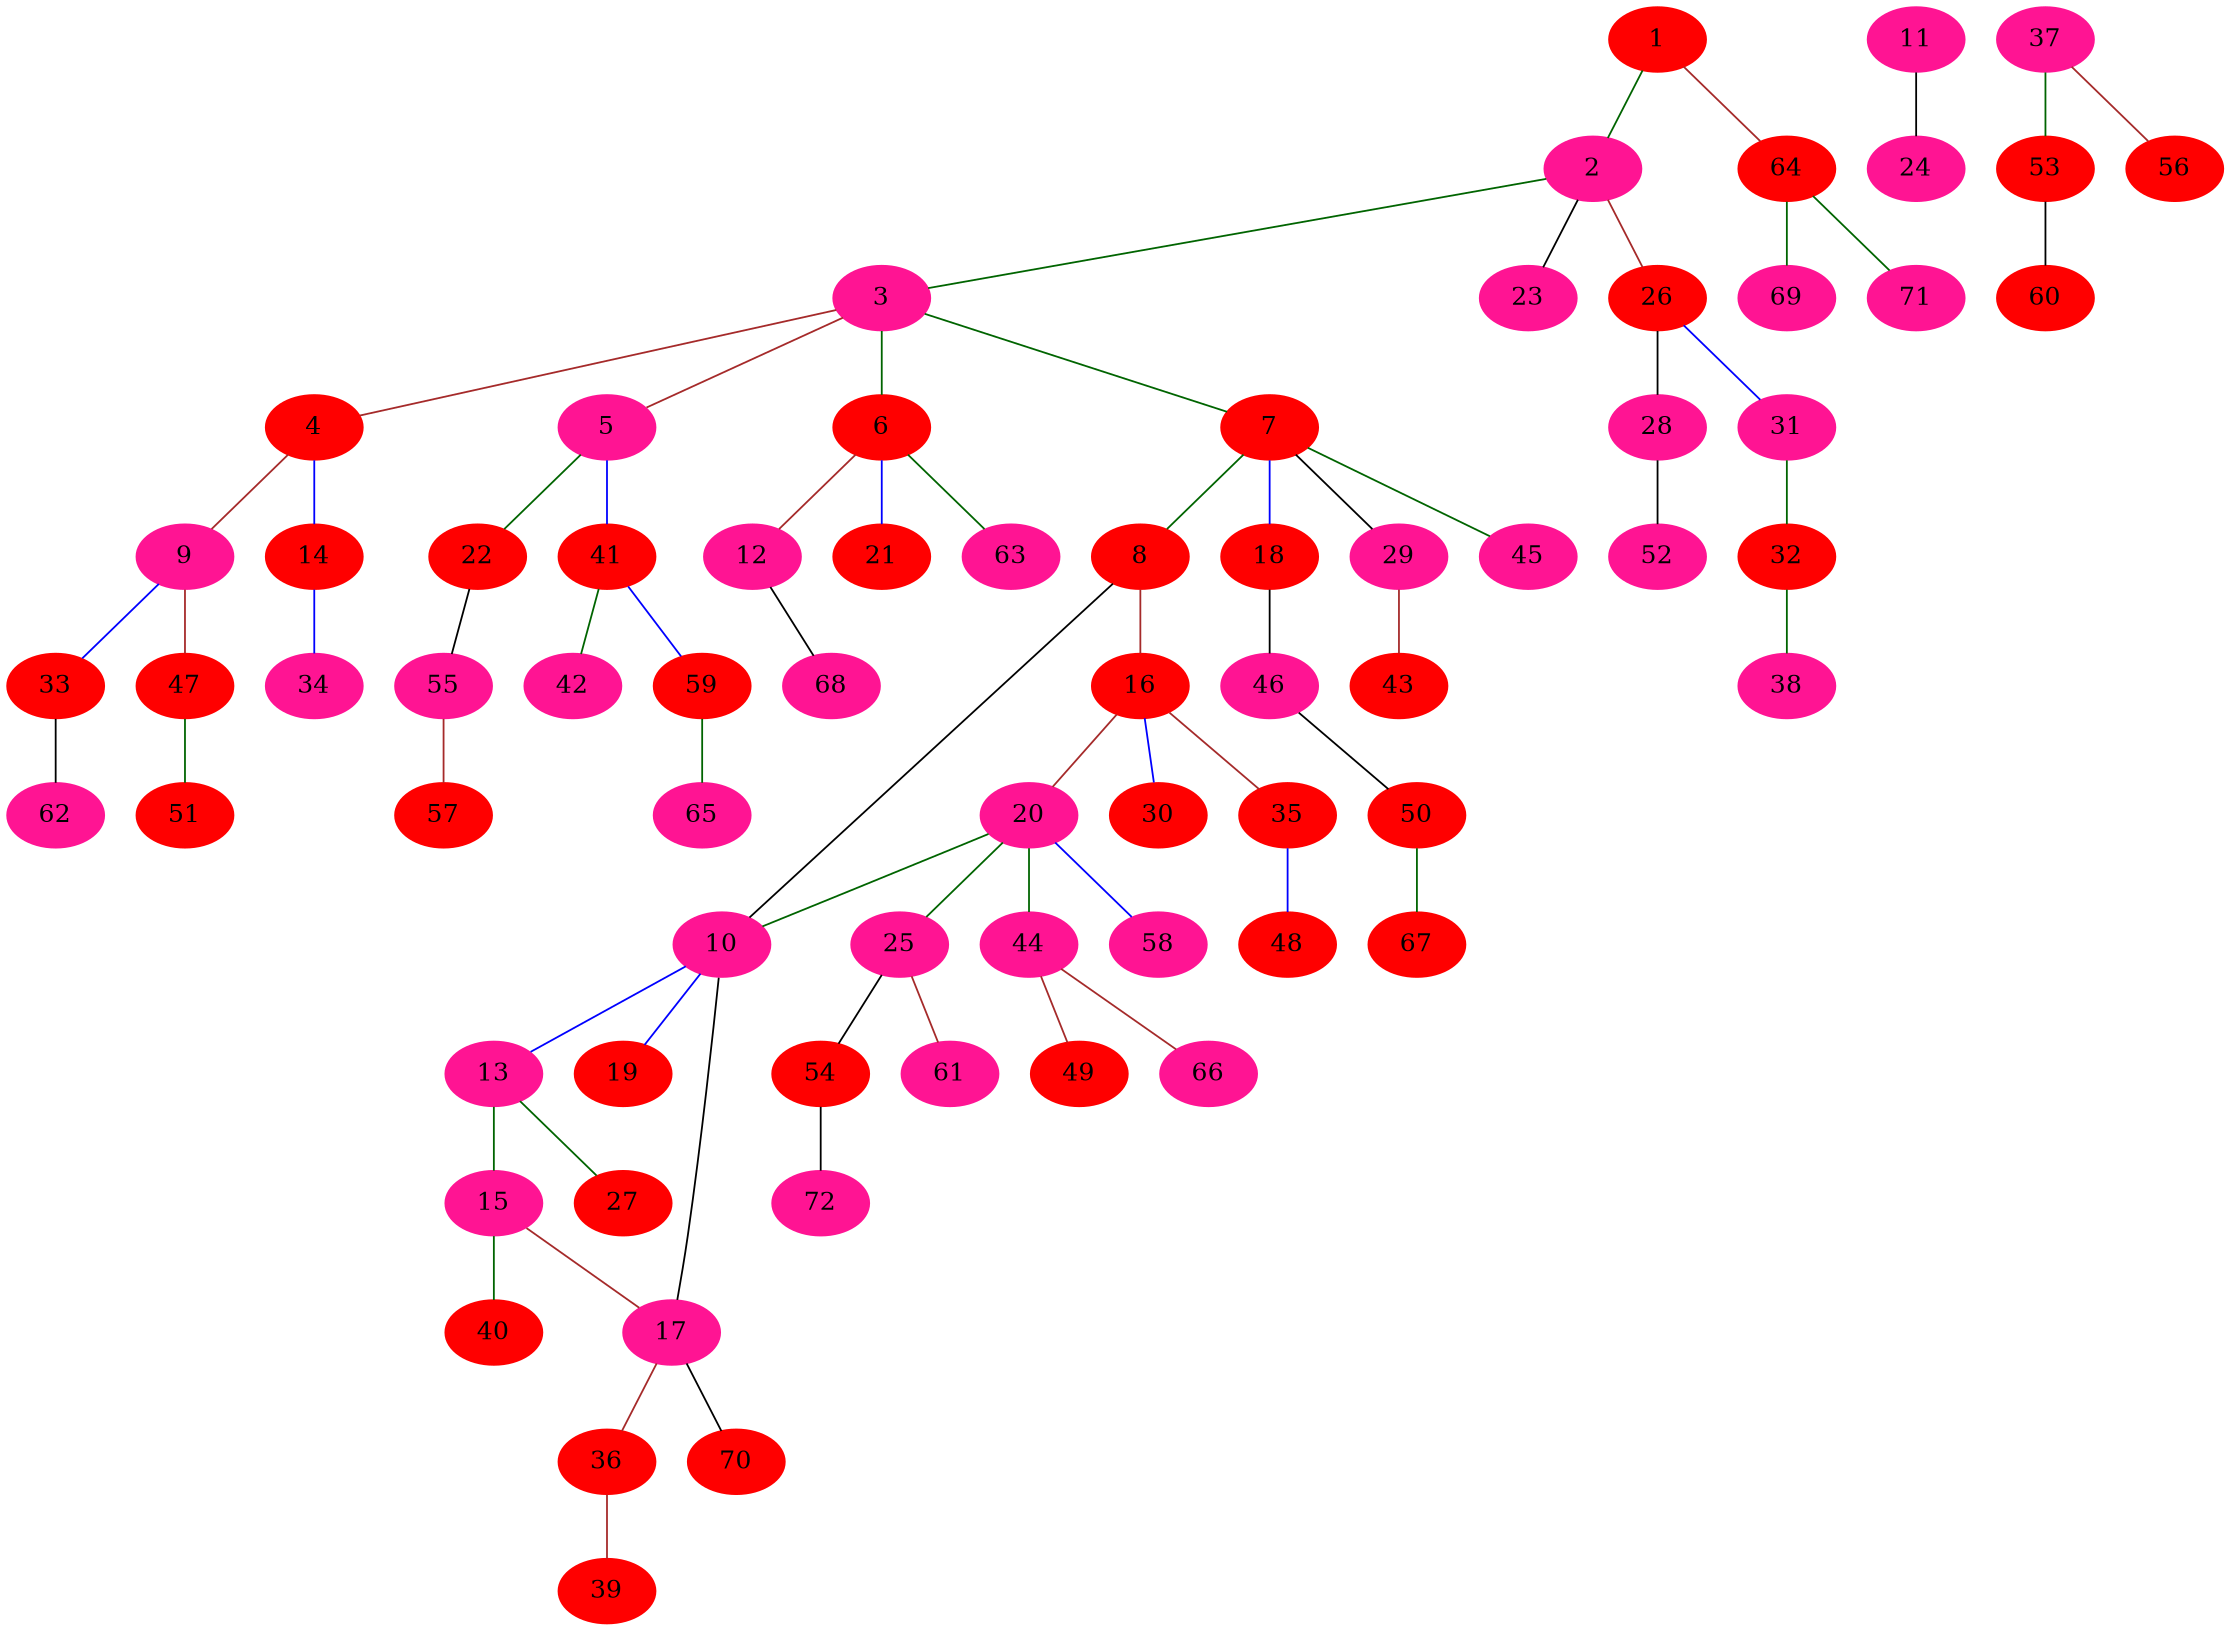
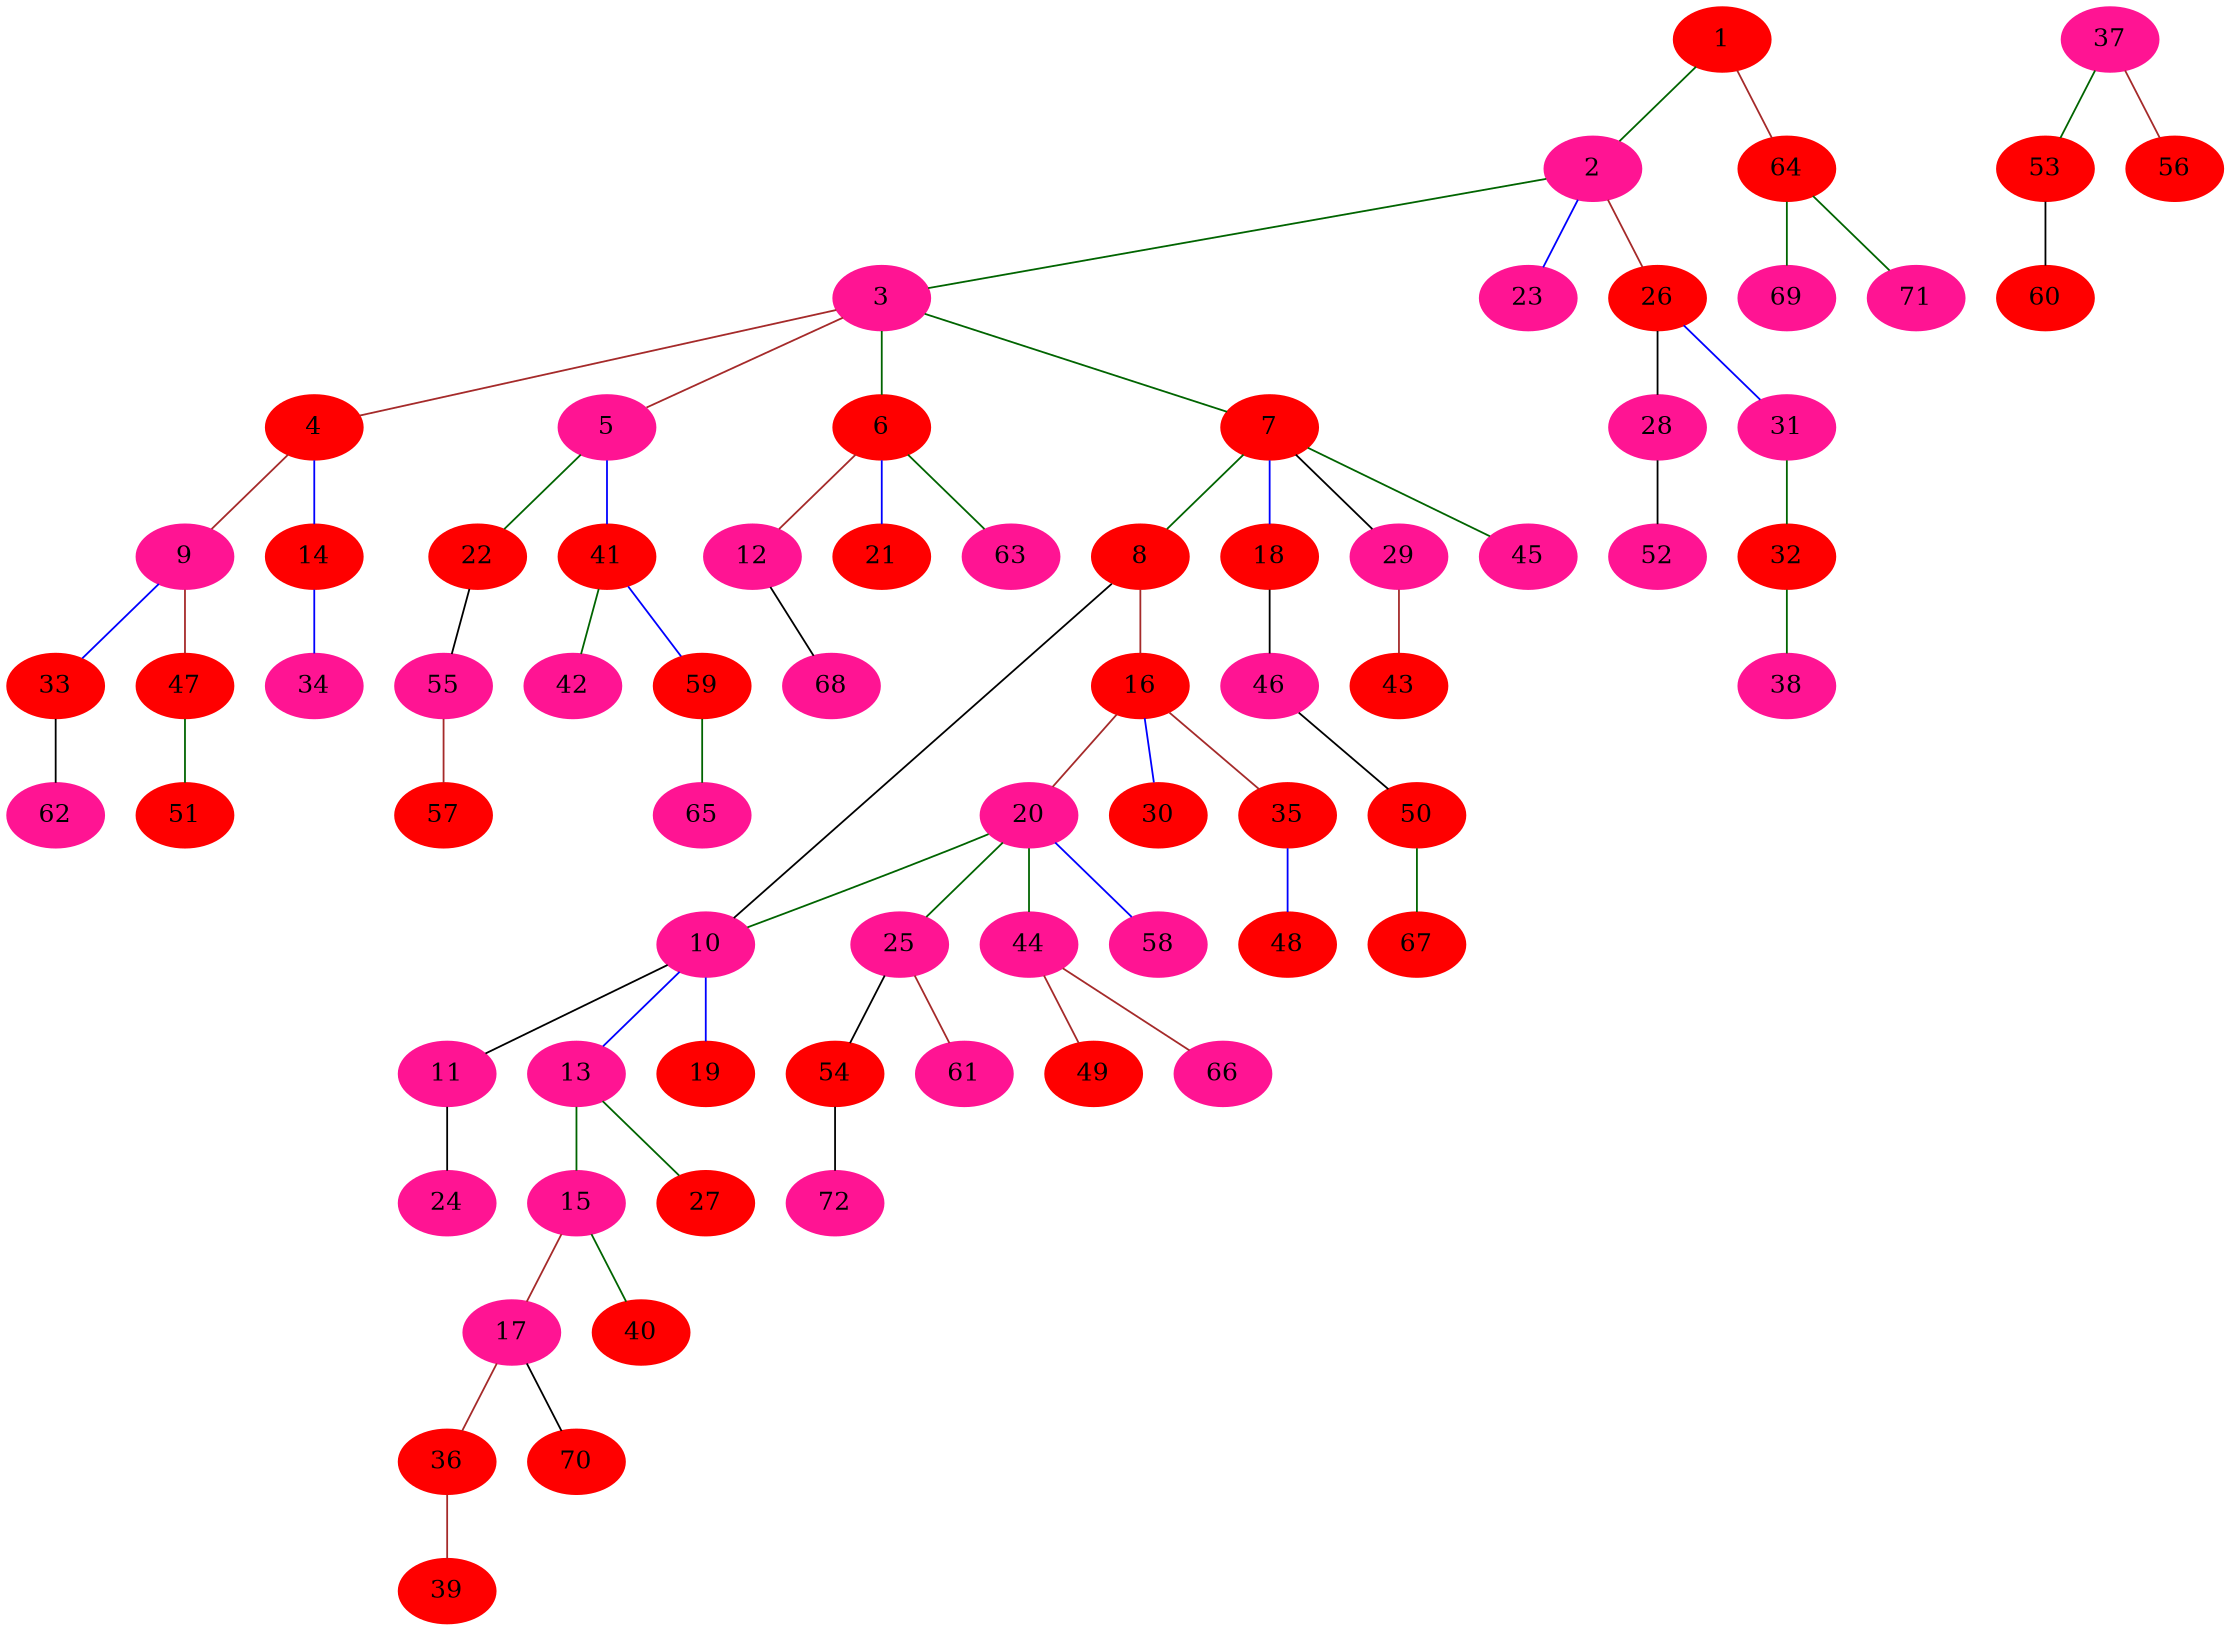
(1561, 234) -> (1561, 234)
(701, 1139) -> (577, 1009)
